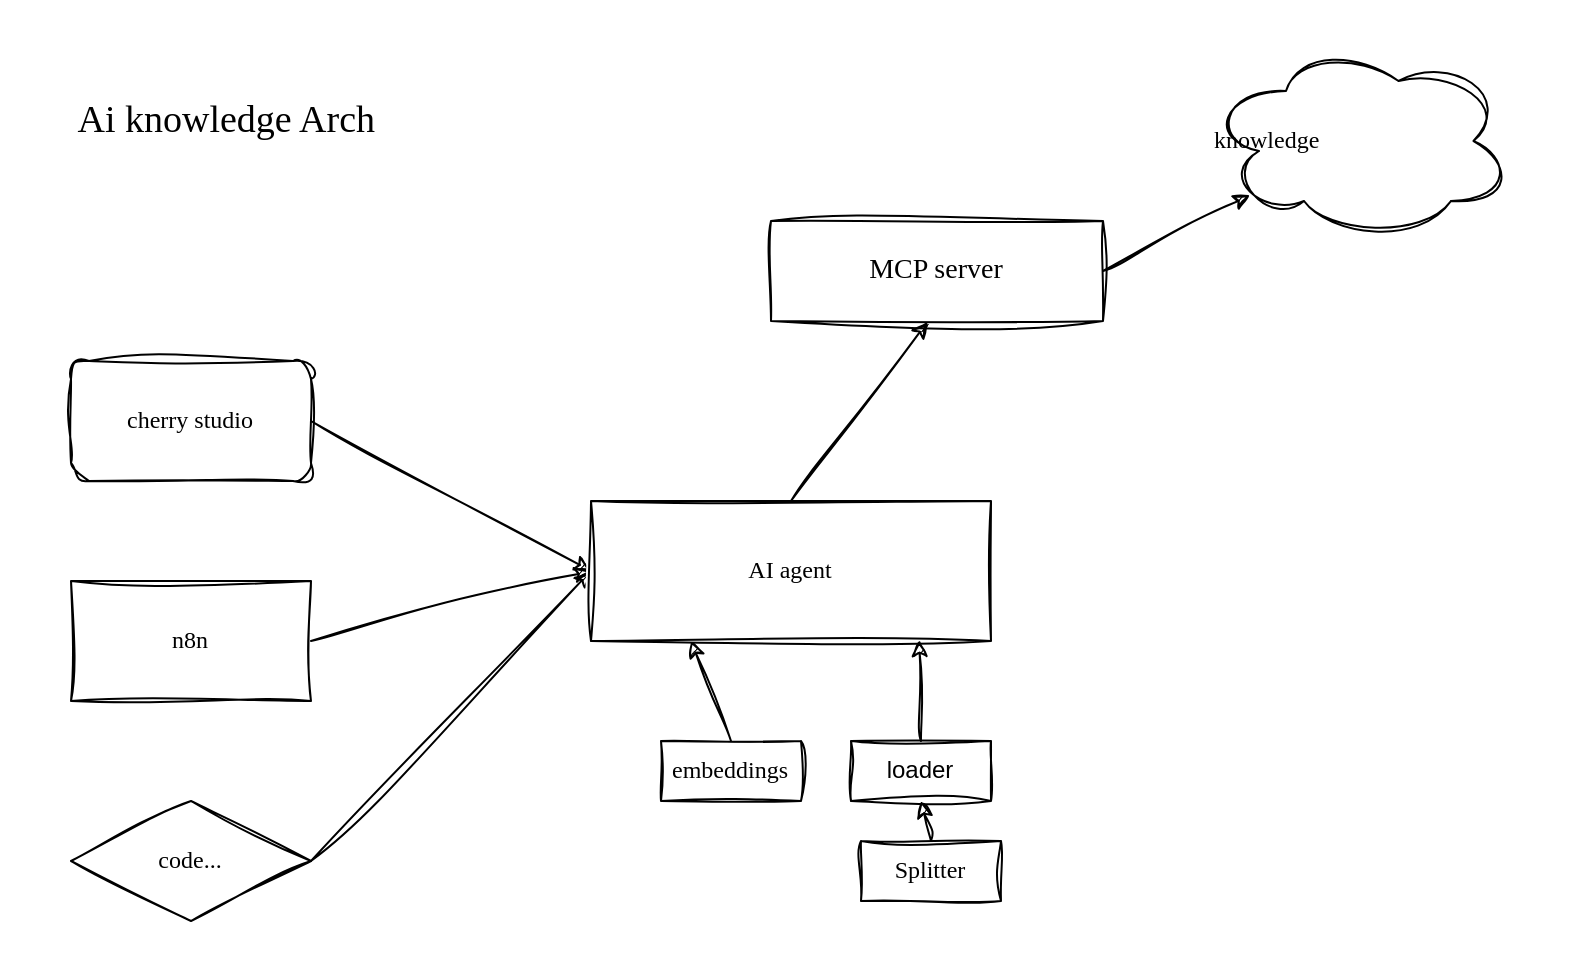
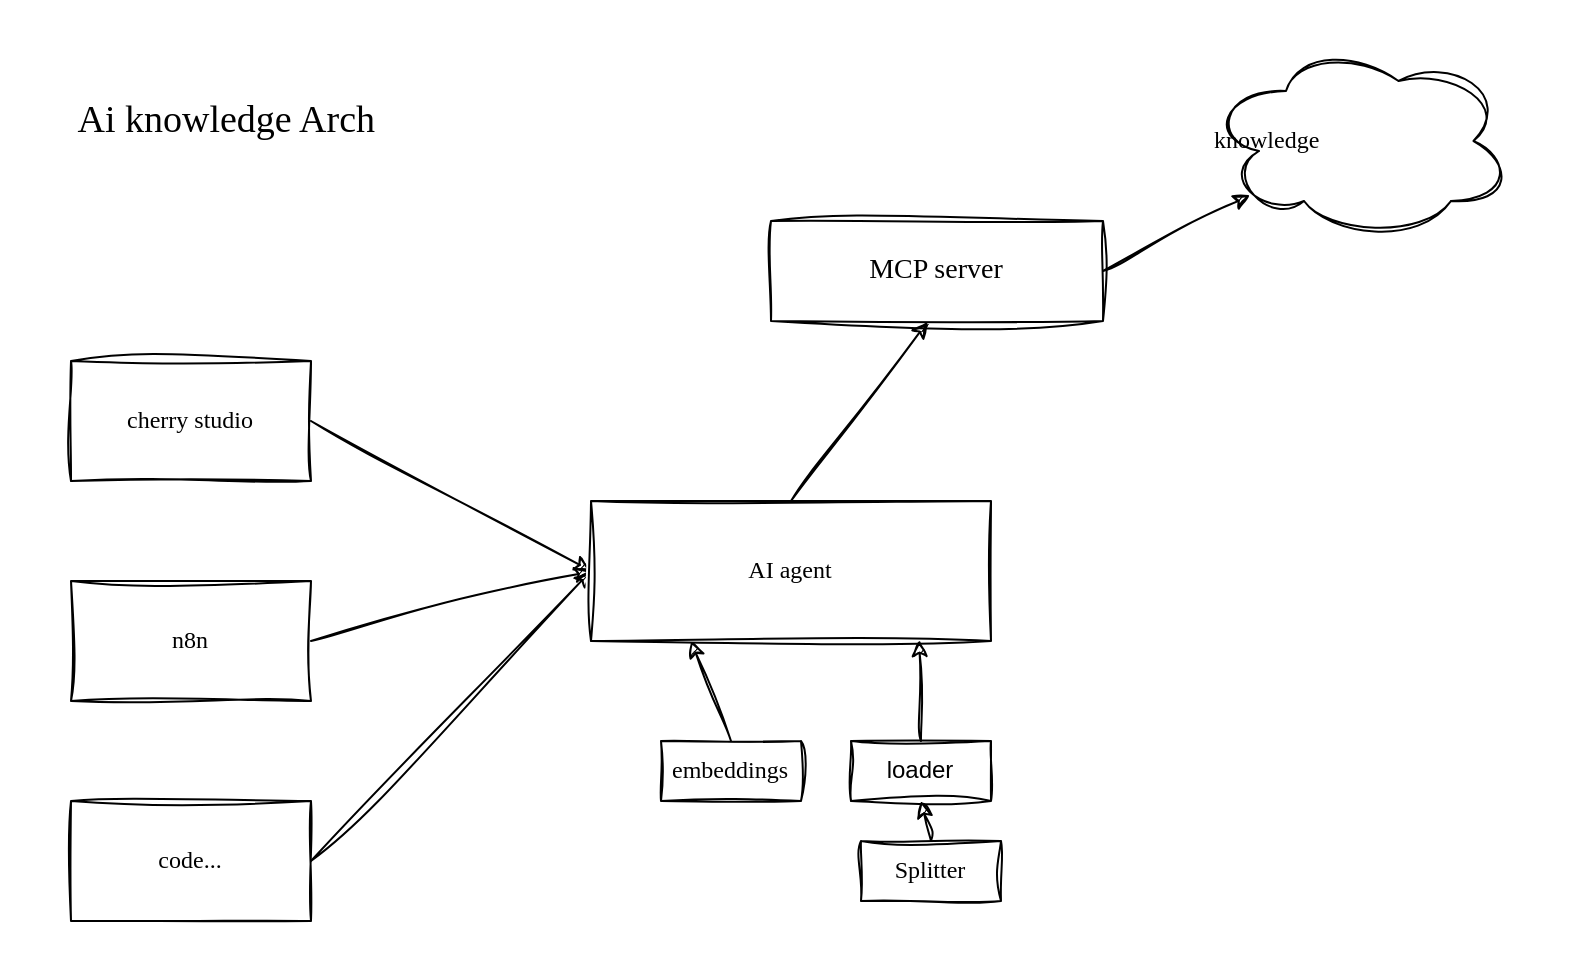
(191, 421) -> (191, 421)
(191, 861) -> (191, 861)
